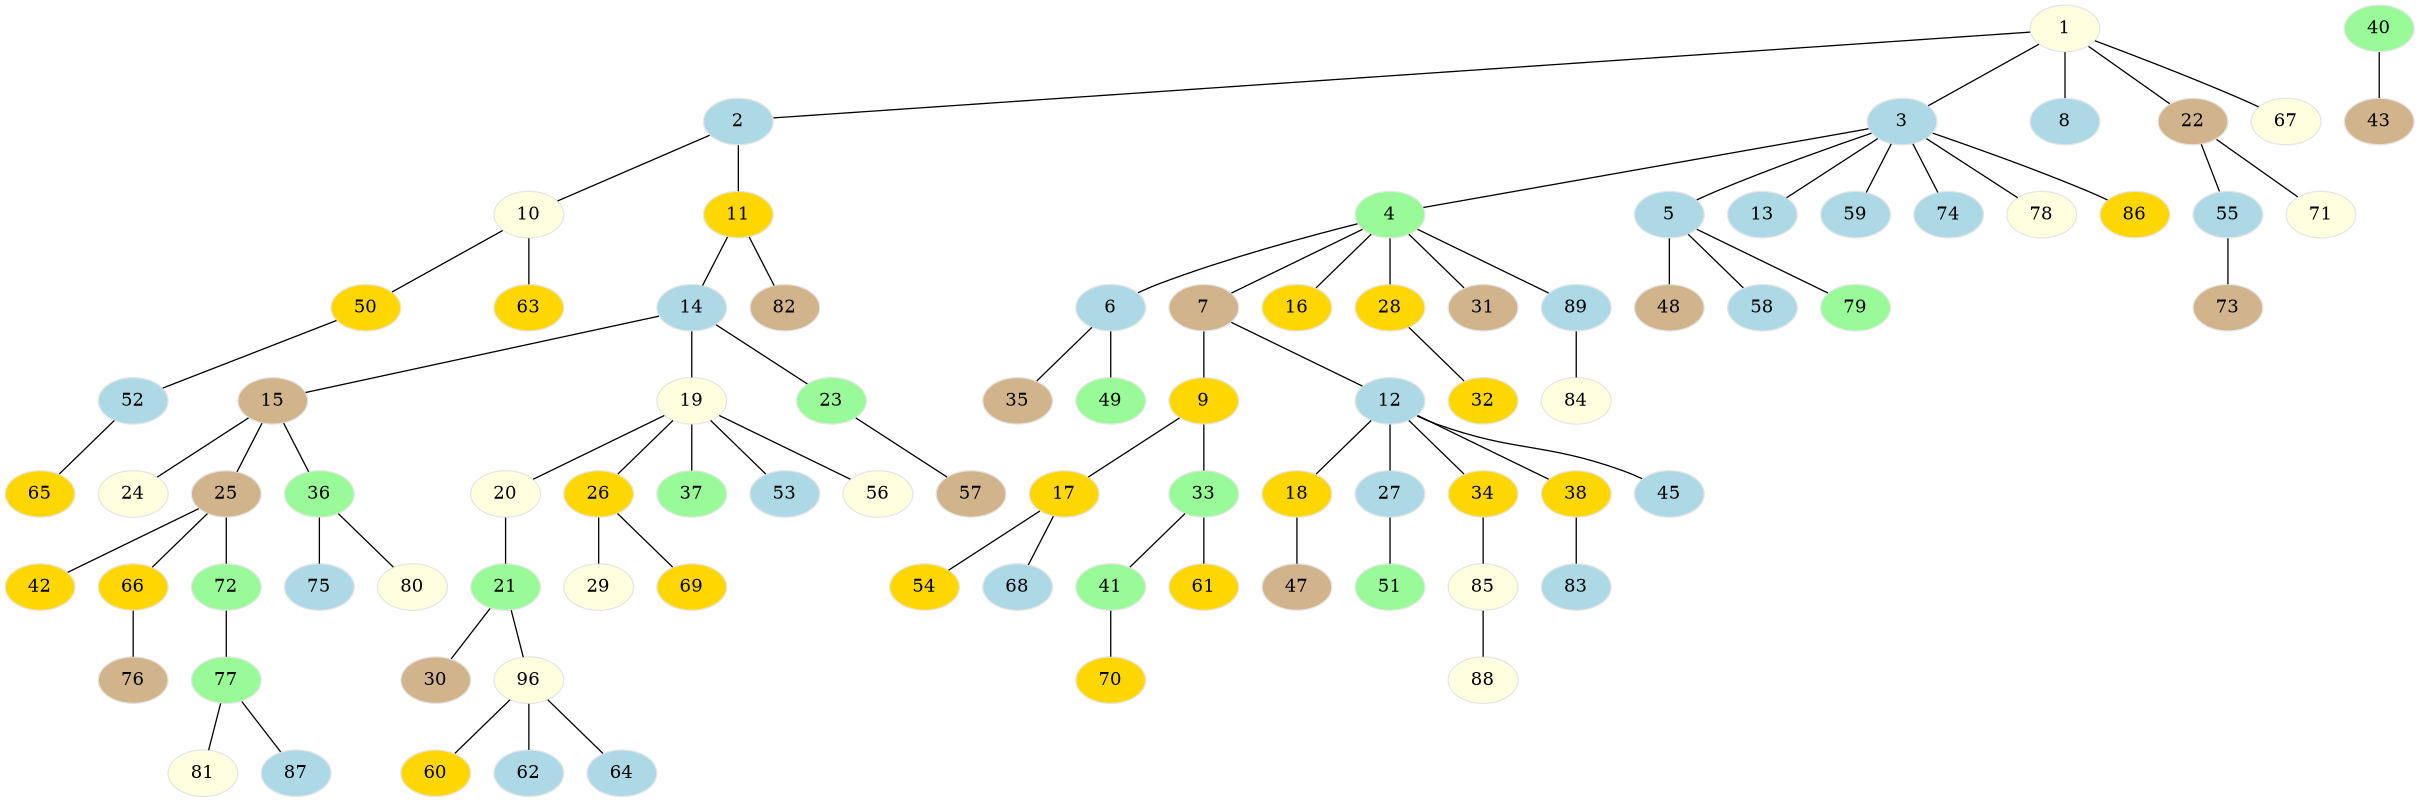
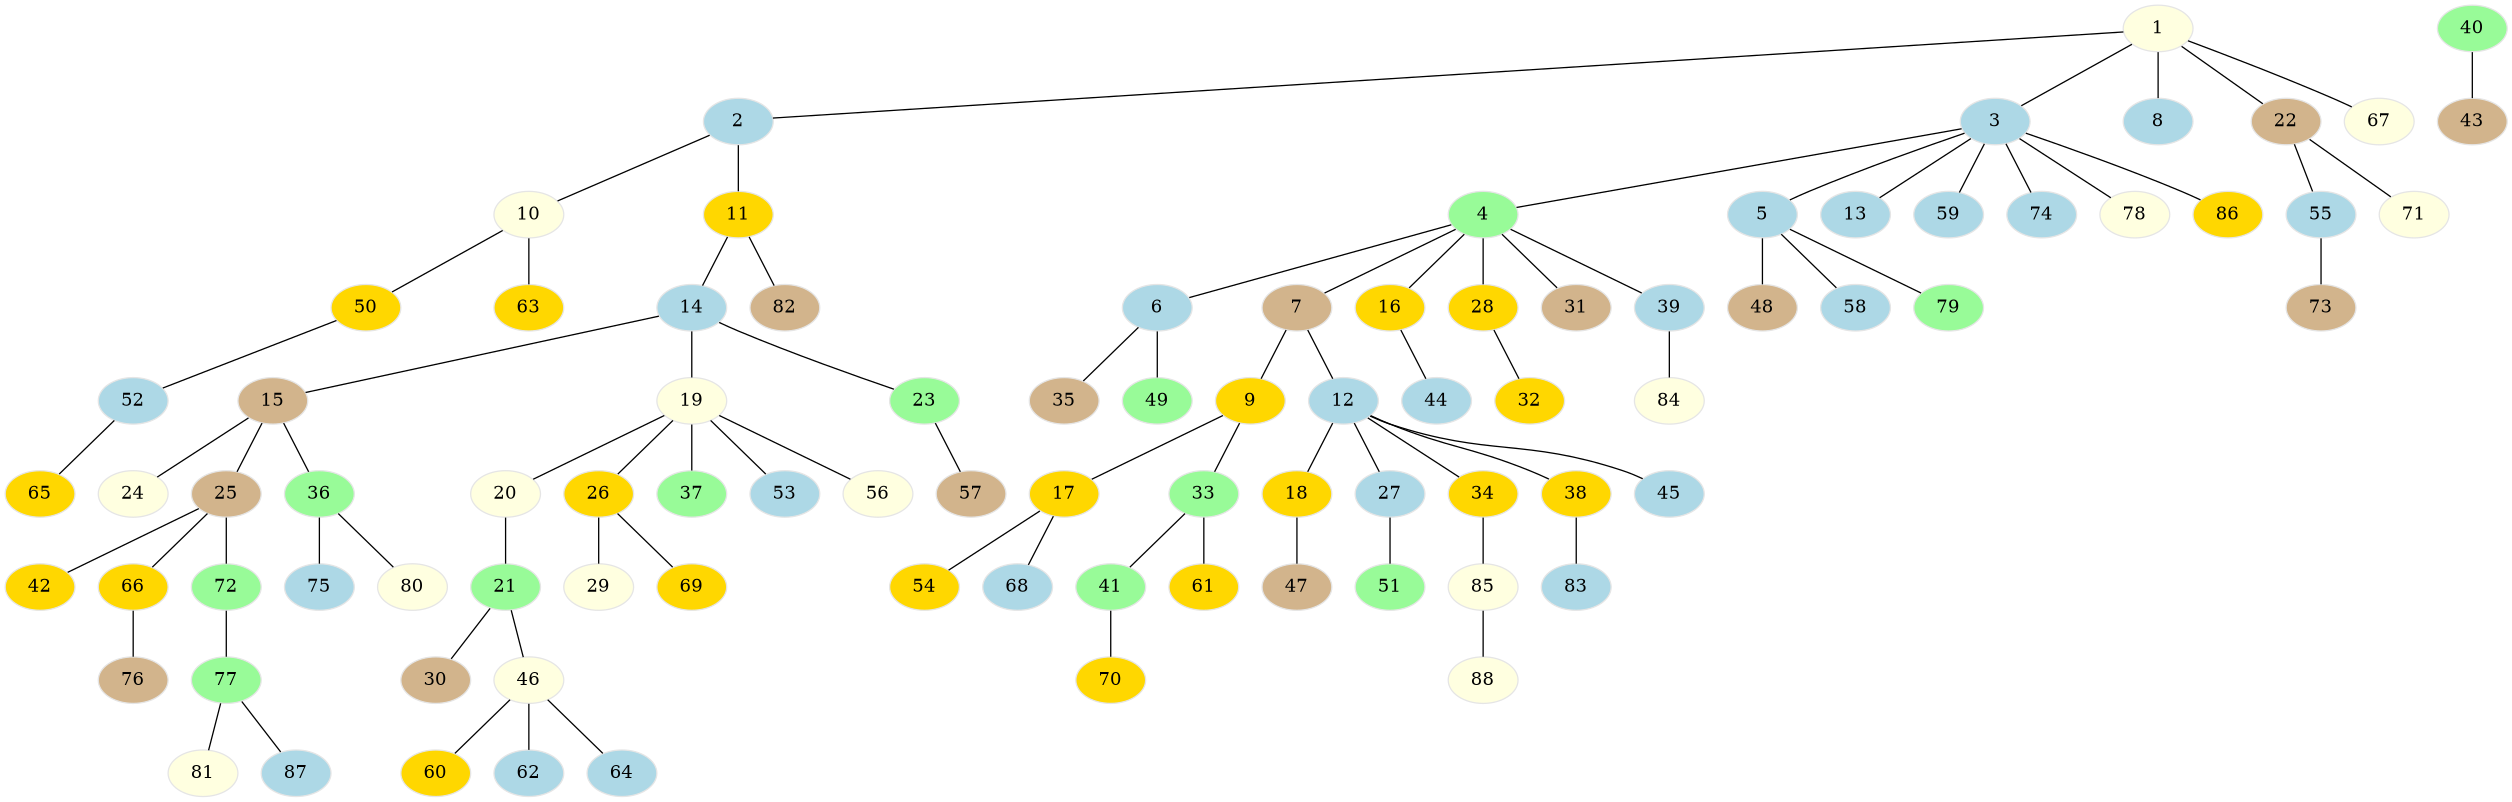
(1576, 308) -> (1669, 308)
none -> (1437, 401)
(529, 680) -> (529, 680)
